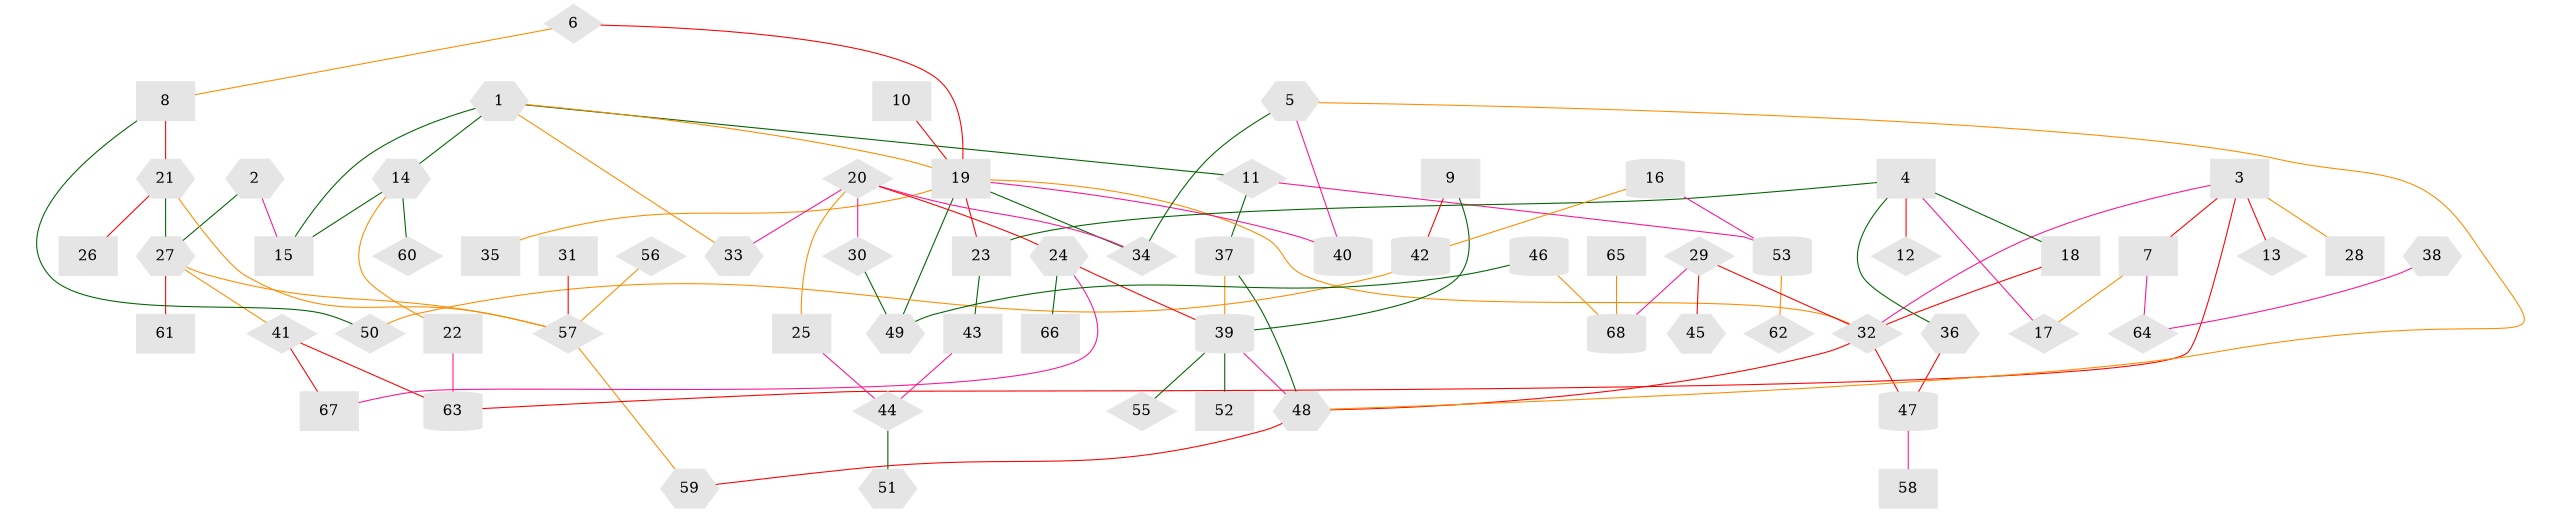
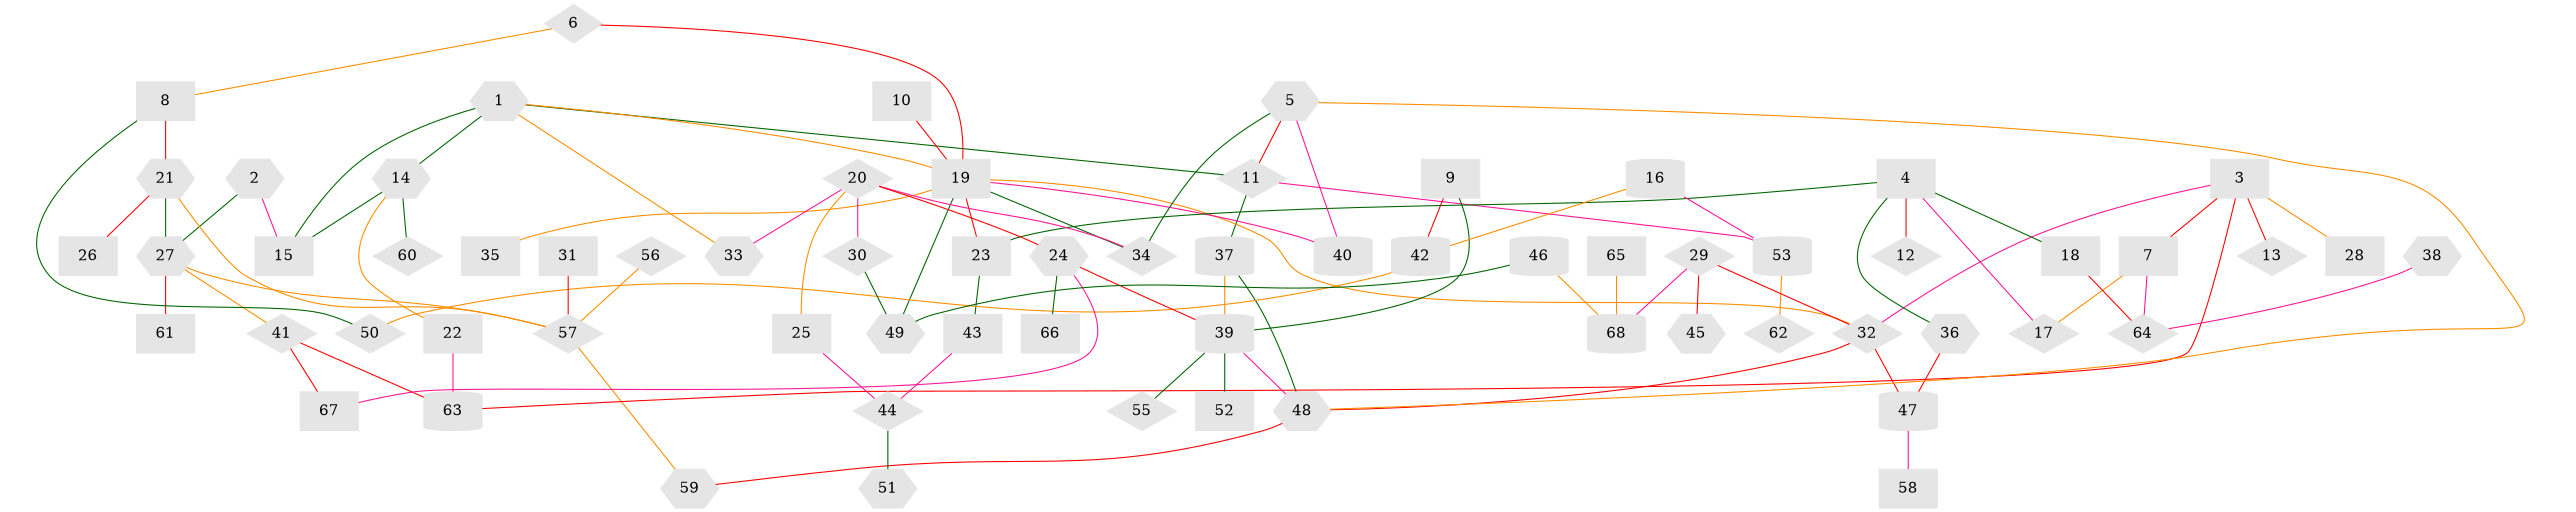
none -> (1270, 142)
(1963, 295) -> (2110, 298)
